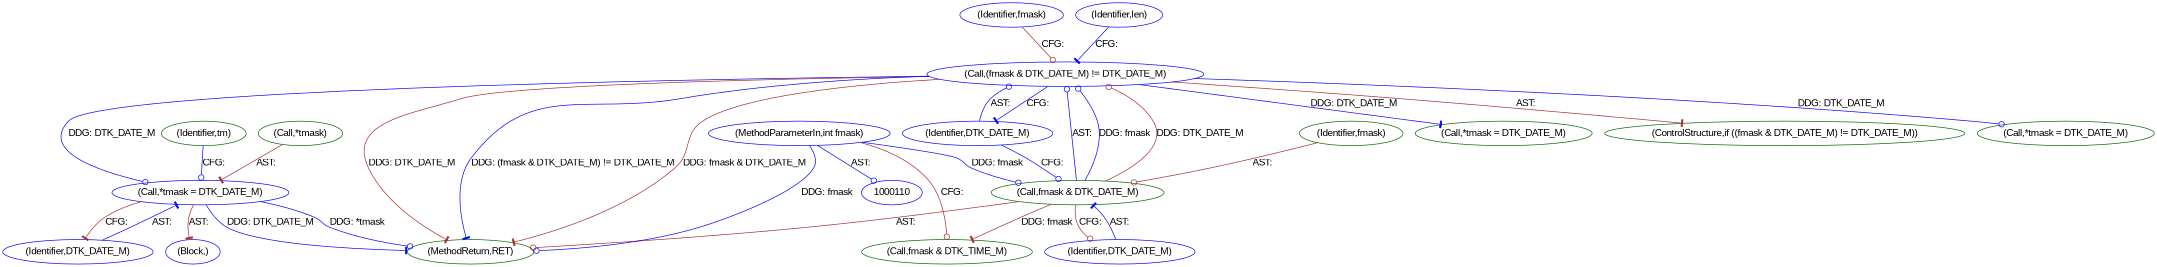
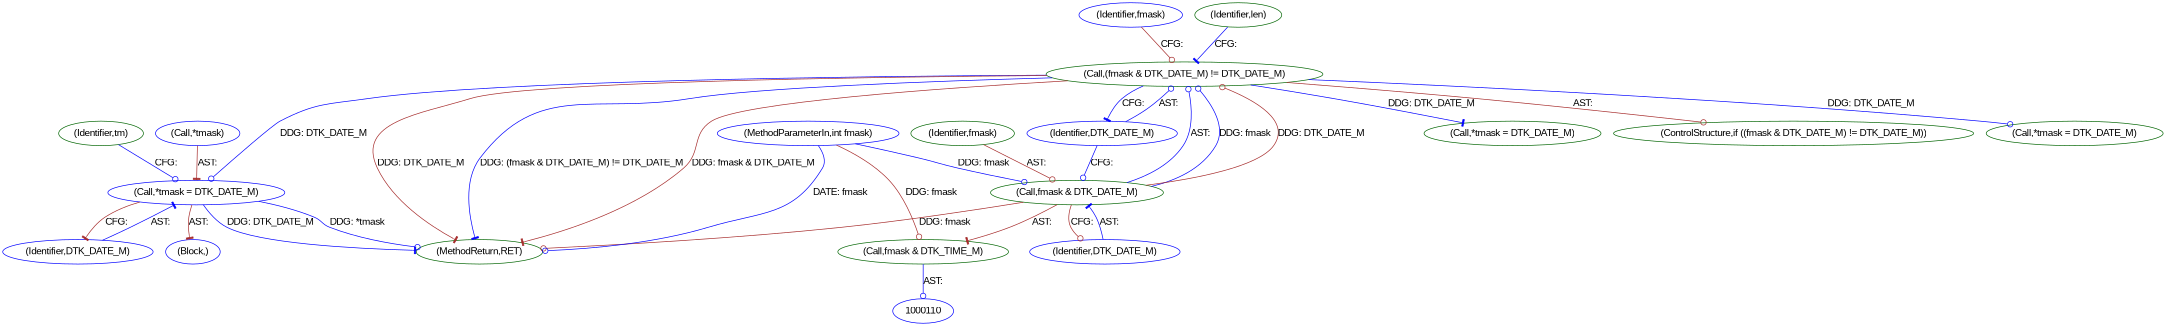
(1119, 15) -> (1238, 15)
(1065, 74) -> (1185, 74)
(1426, 101) -> (1494, 100)
(300, 133) -> (198, 133)
(844, 162) -> (923, 279)
(827, 193) -> (840, 193)
(953, 193) -> (931, 193)
(907, 222) -> (945, 222)
(1047, 222) -> (1043, 222)
